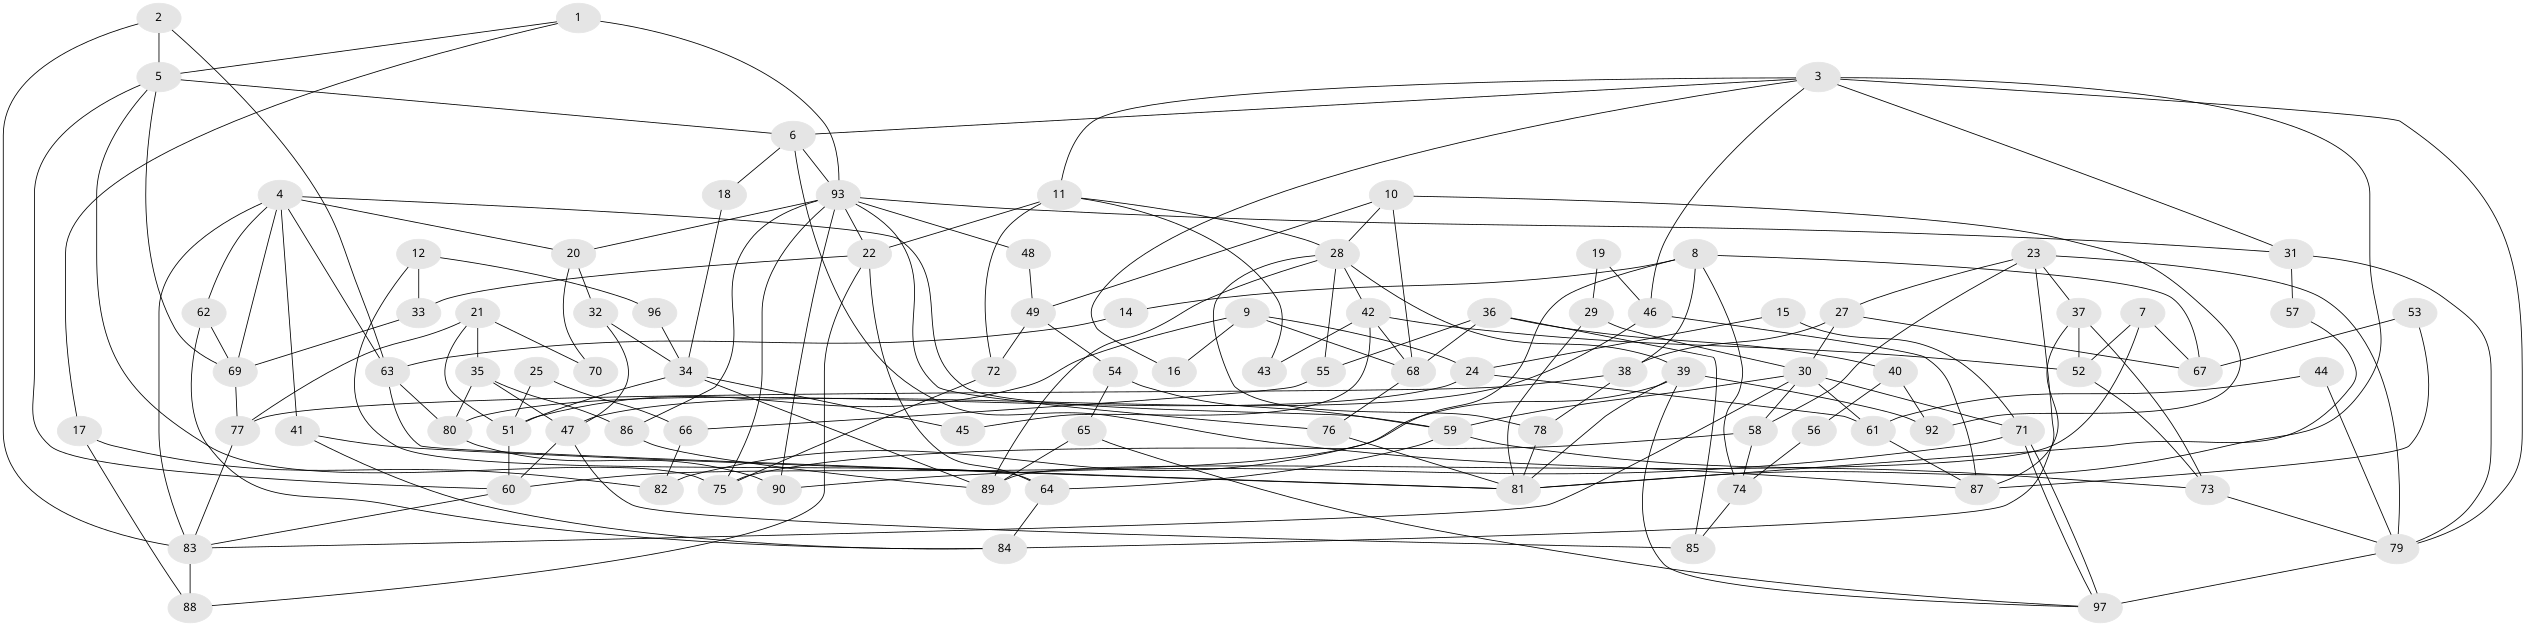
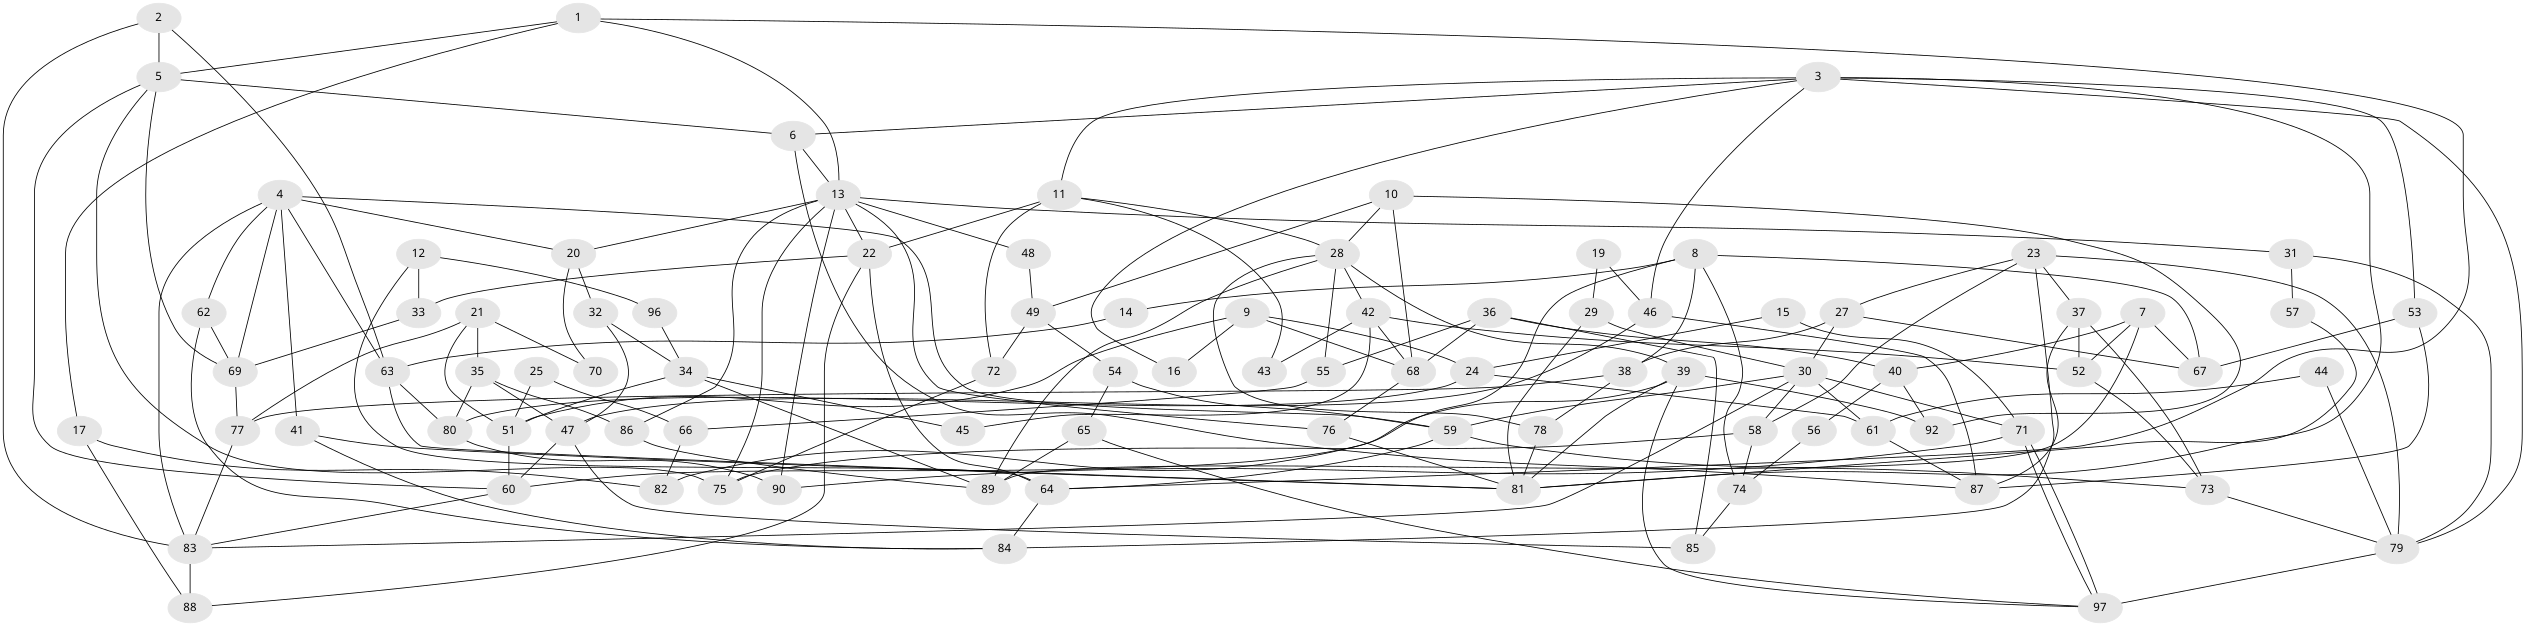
none -> (2336, 94)
(2056, 164) -> (2204, 91)
(724, 195) -> none
(838, 195) -> (838, 195)
none -> (2022, 349)
